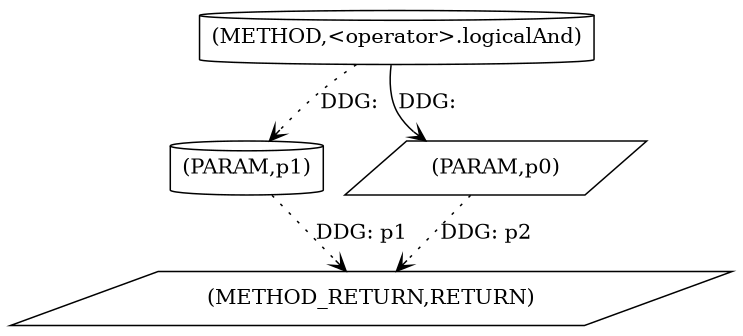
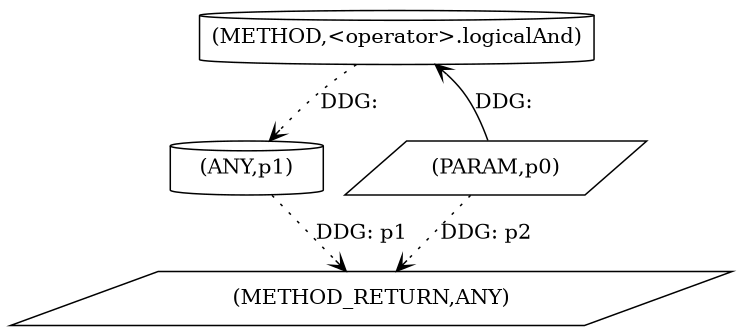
(393, 102) -> (472, 105)
(247, 168) -> (247, 168)
(371, 298) -> (371, 298)
